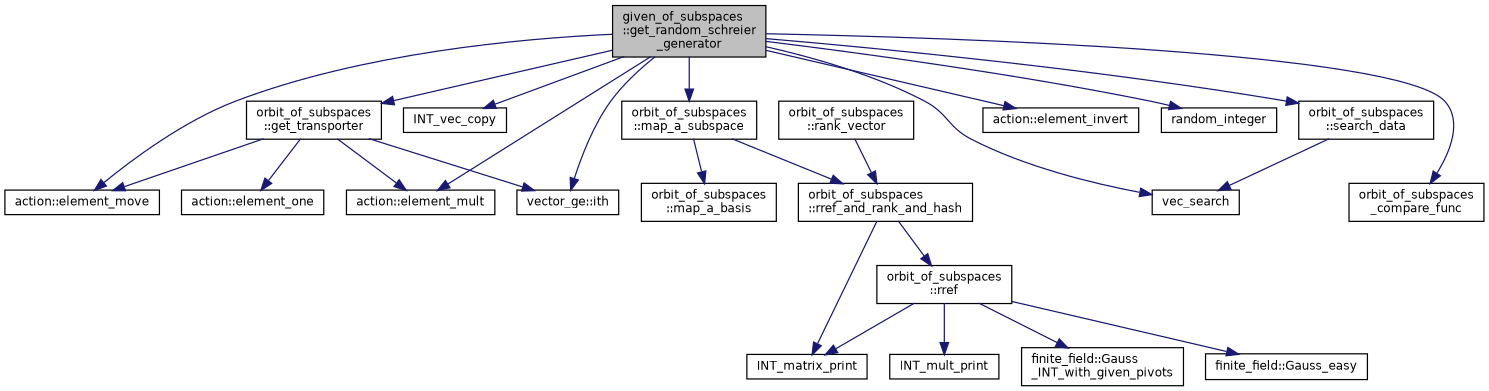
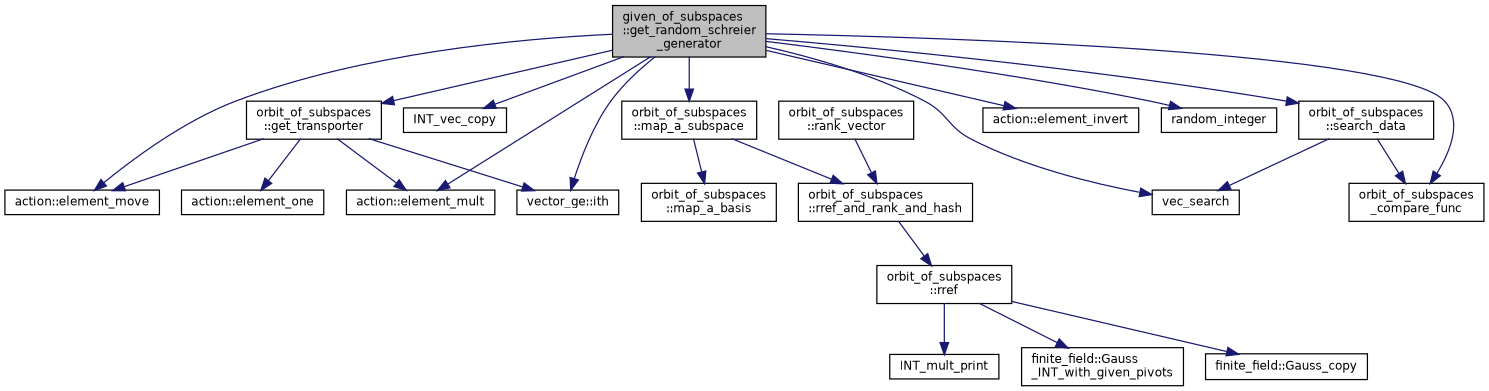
none -> (1388, 156)
(807, 367) -> none
(1286, 367) -> (1286, 367)
